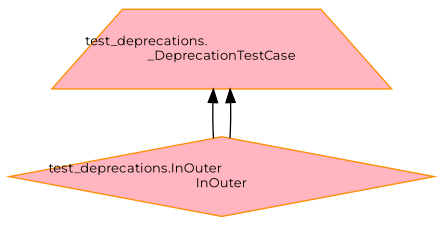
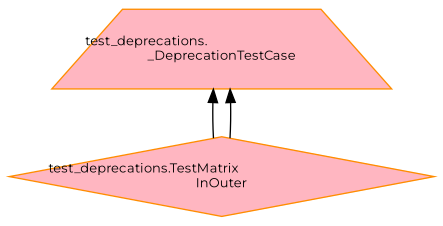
(222, 177) -> (222, 177)
